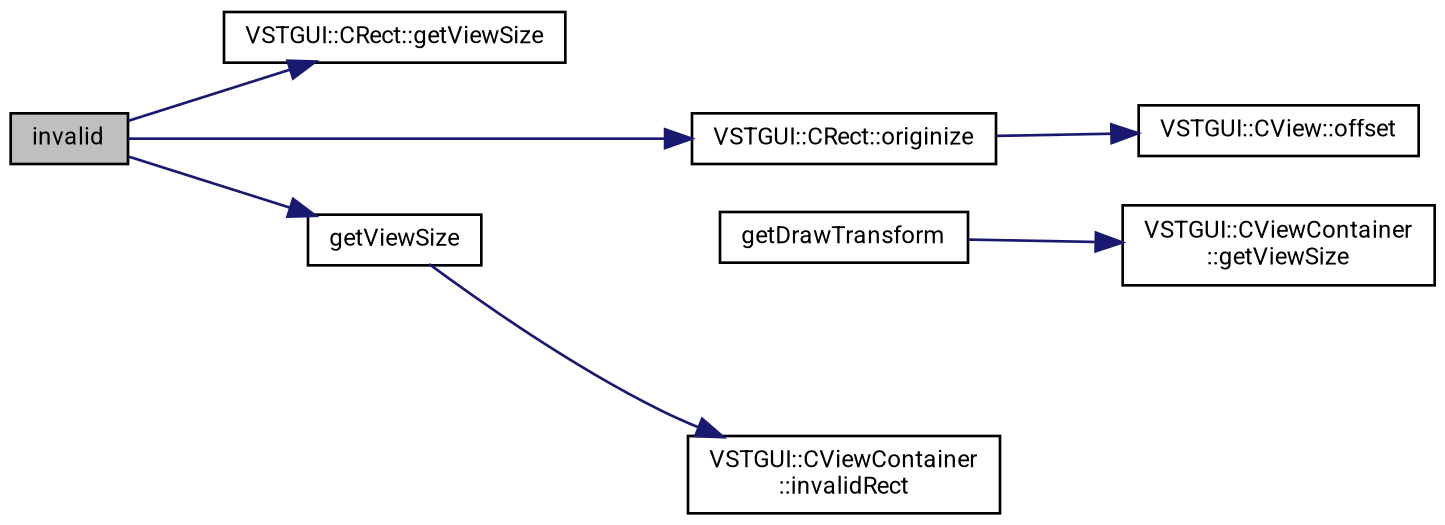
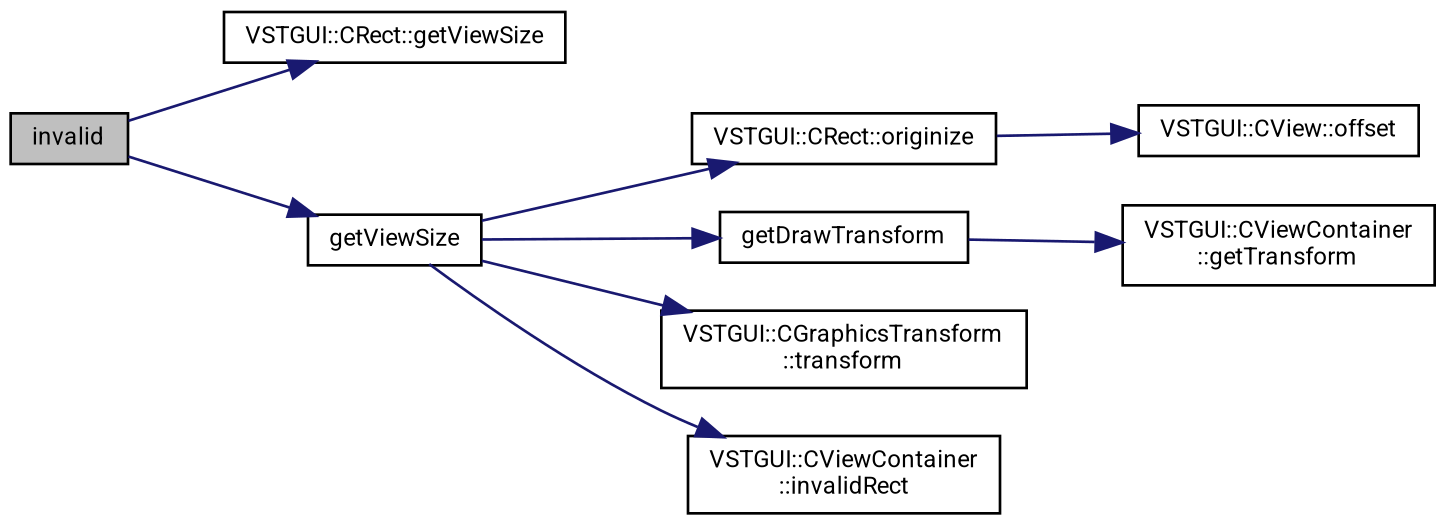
(397, 139) -> (596, 195)
none -> (587, 239)
(1279, 245) -> (1279, 245)
none -> (844, 349)
